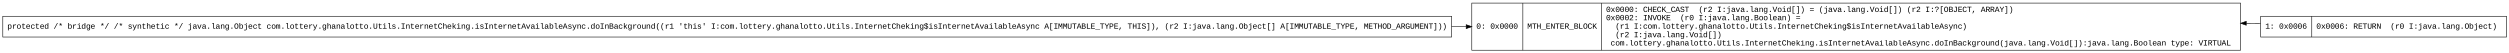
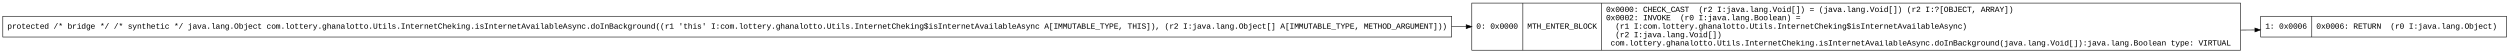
(2253, 23) -> (2248, 30)
